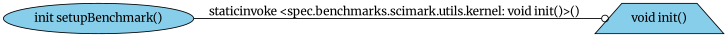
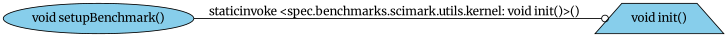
(99, 19) -> (99, 19)
